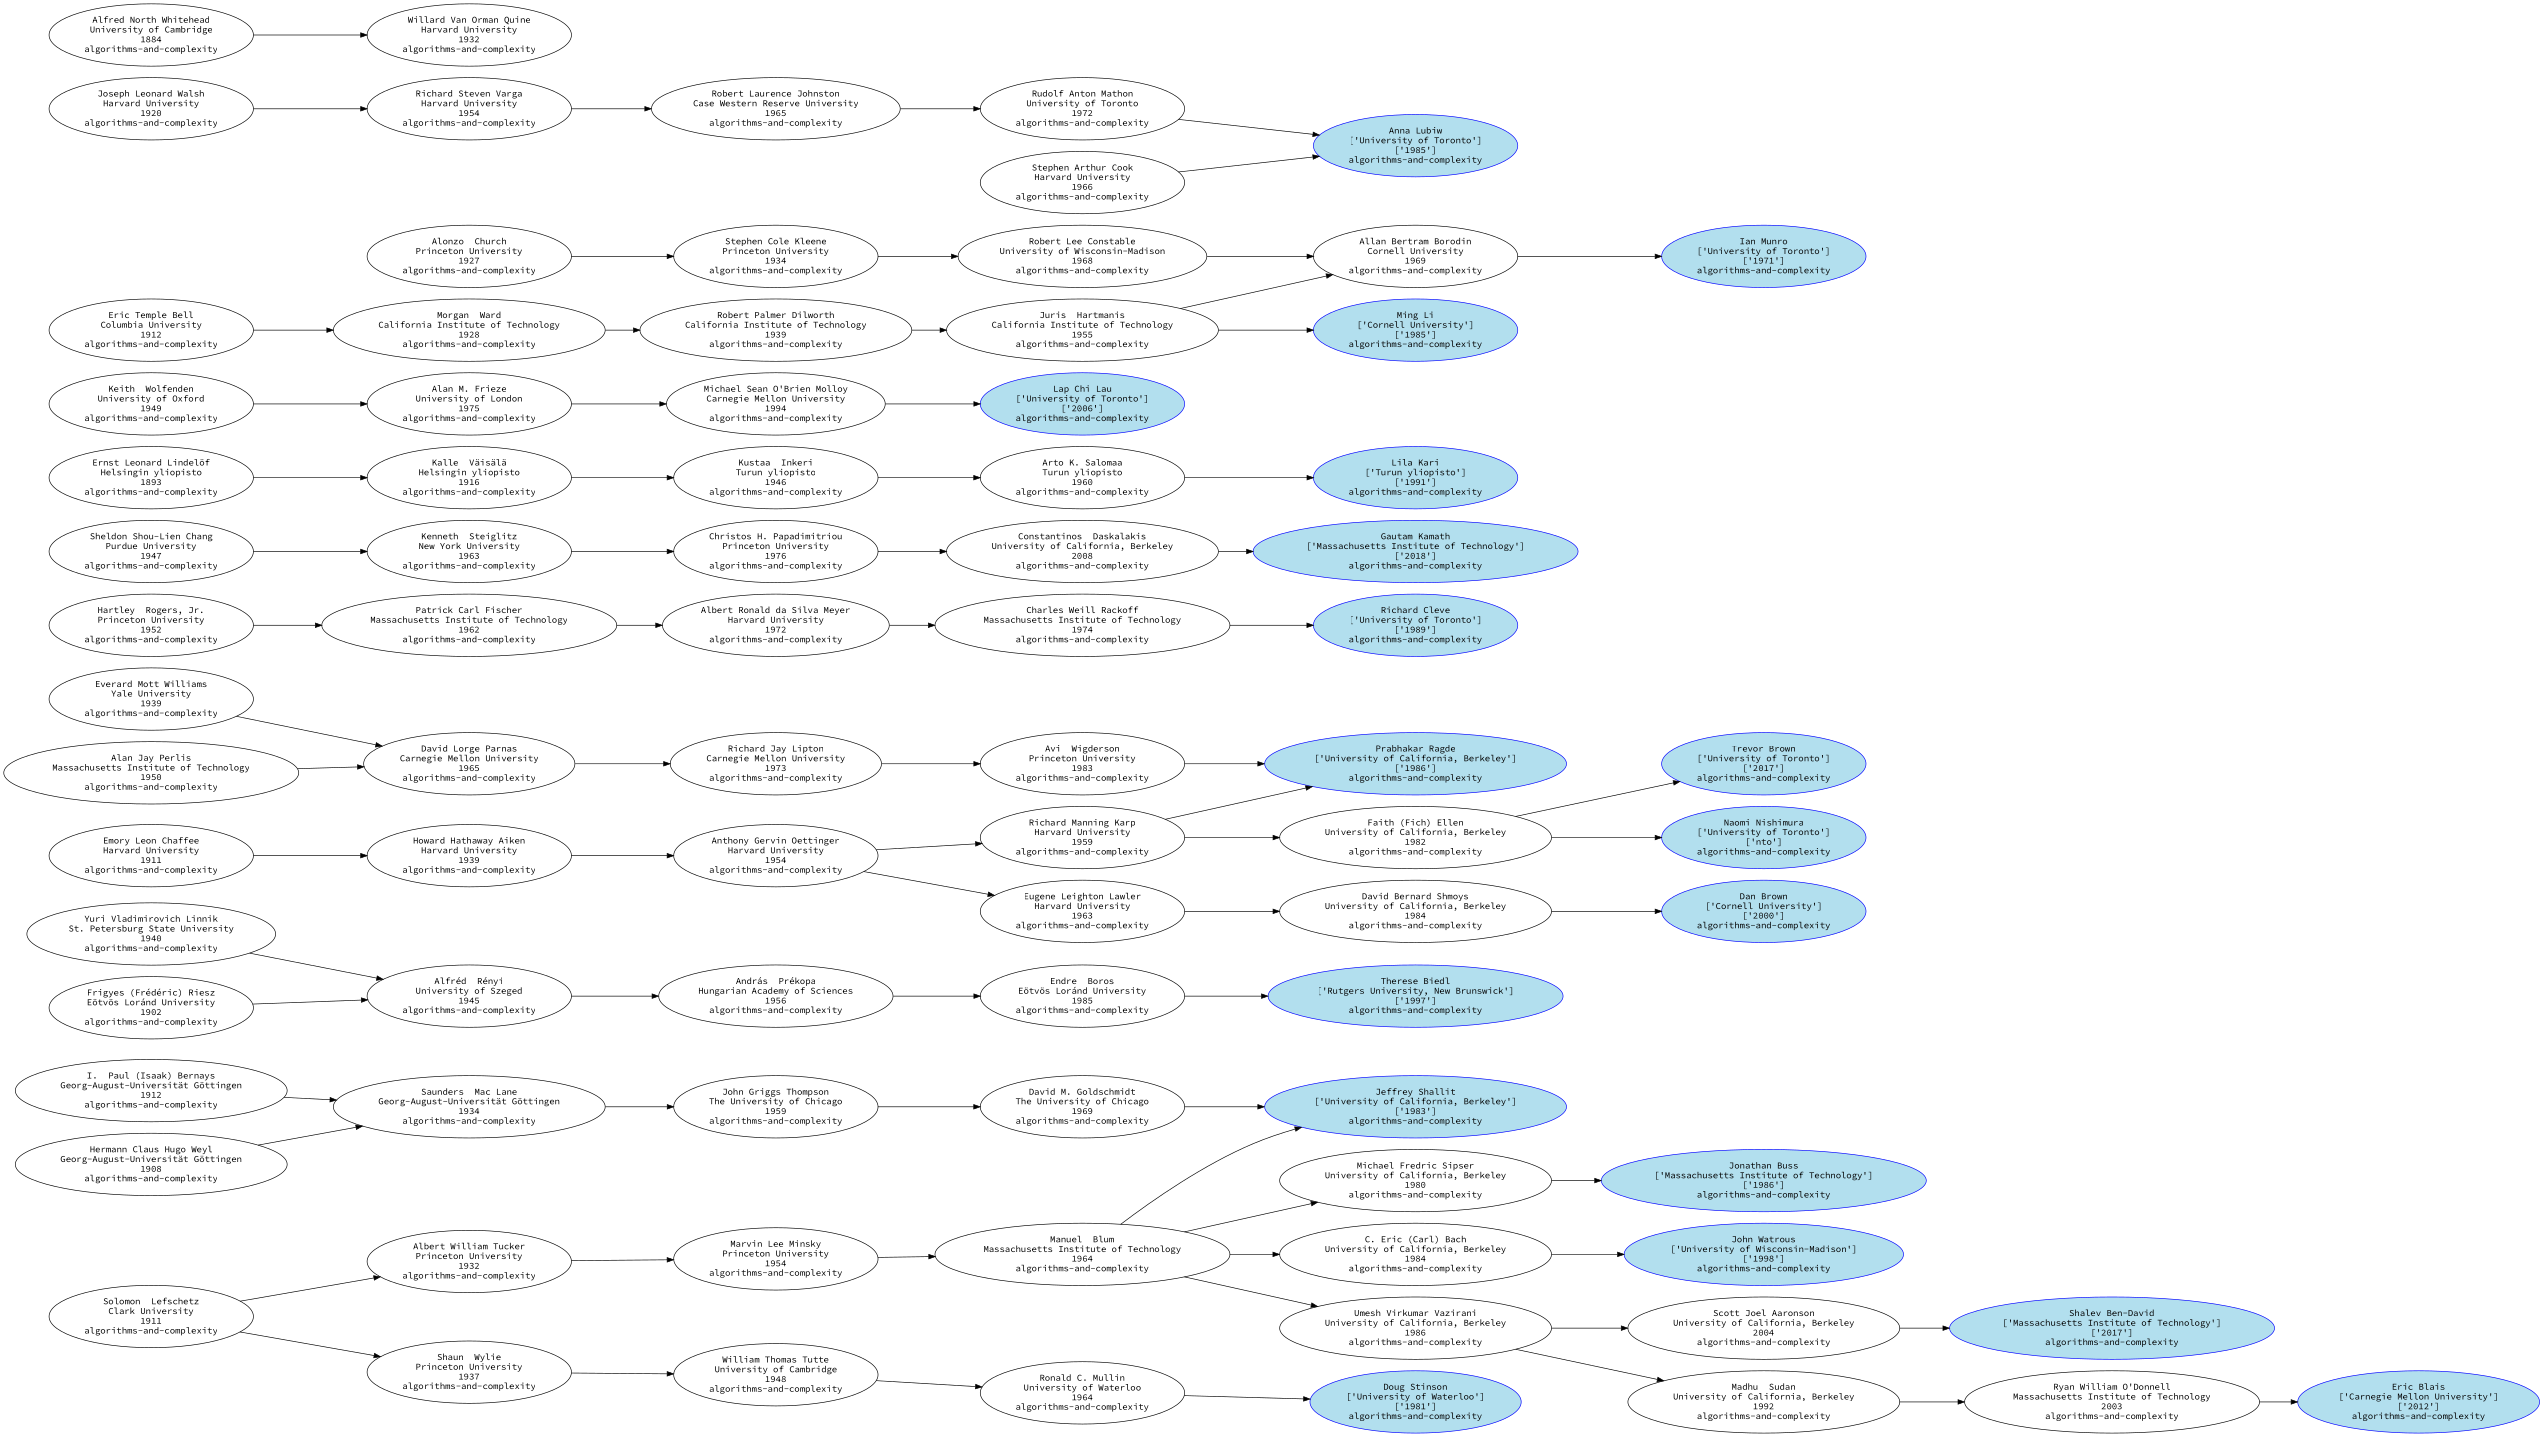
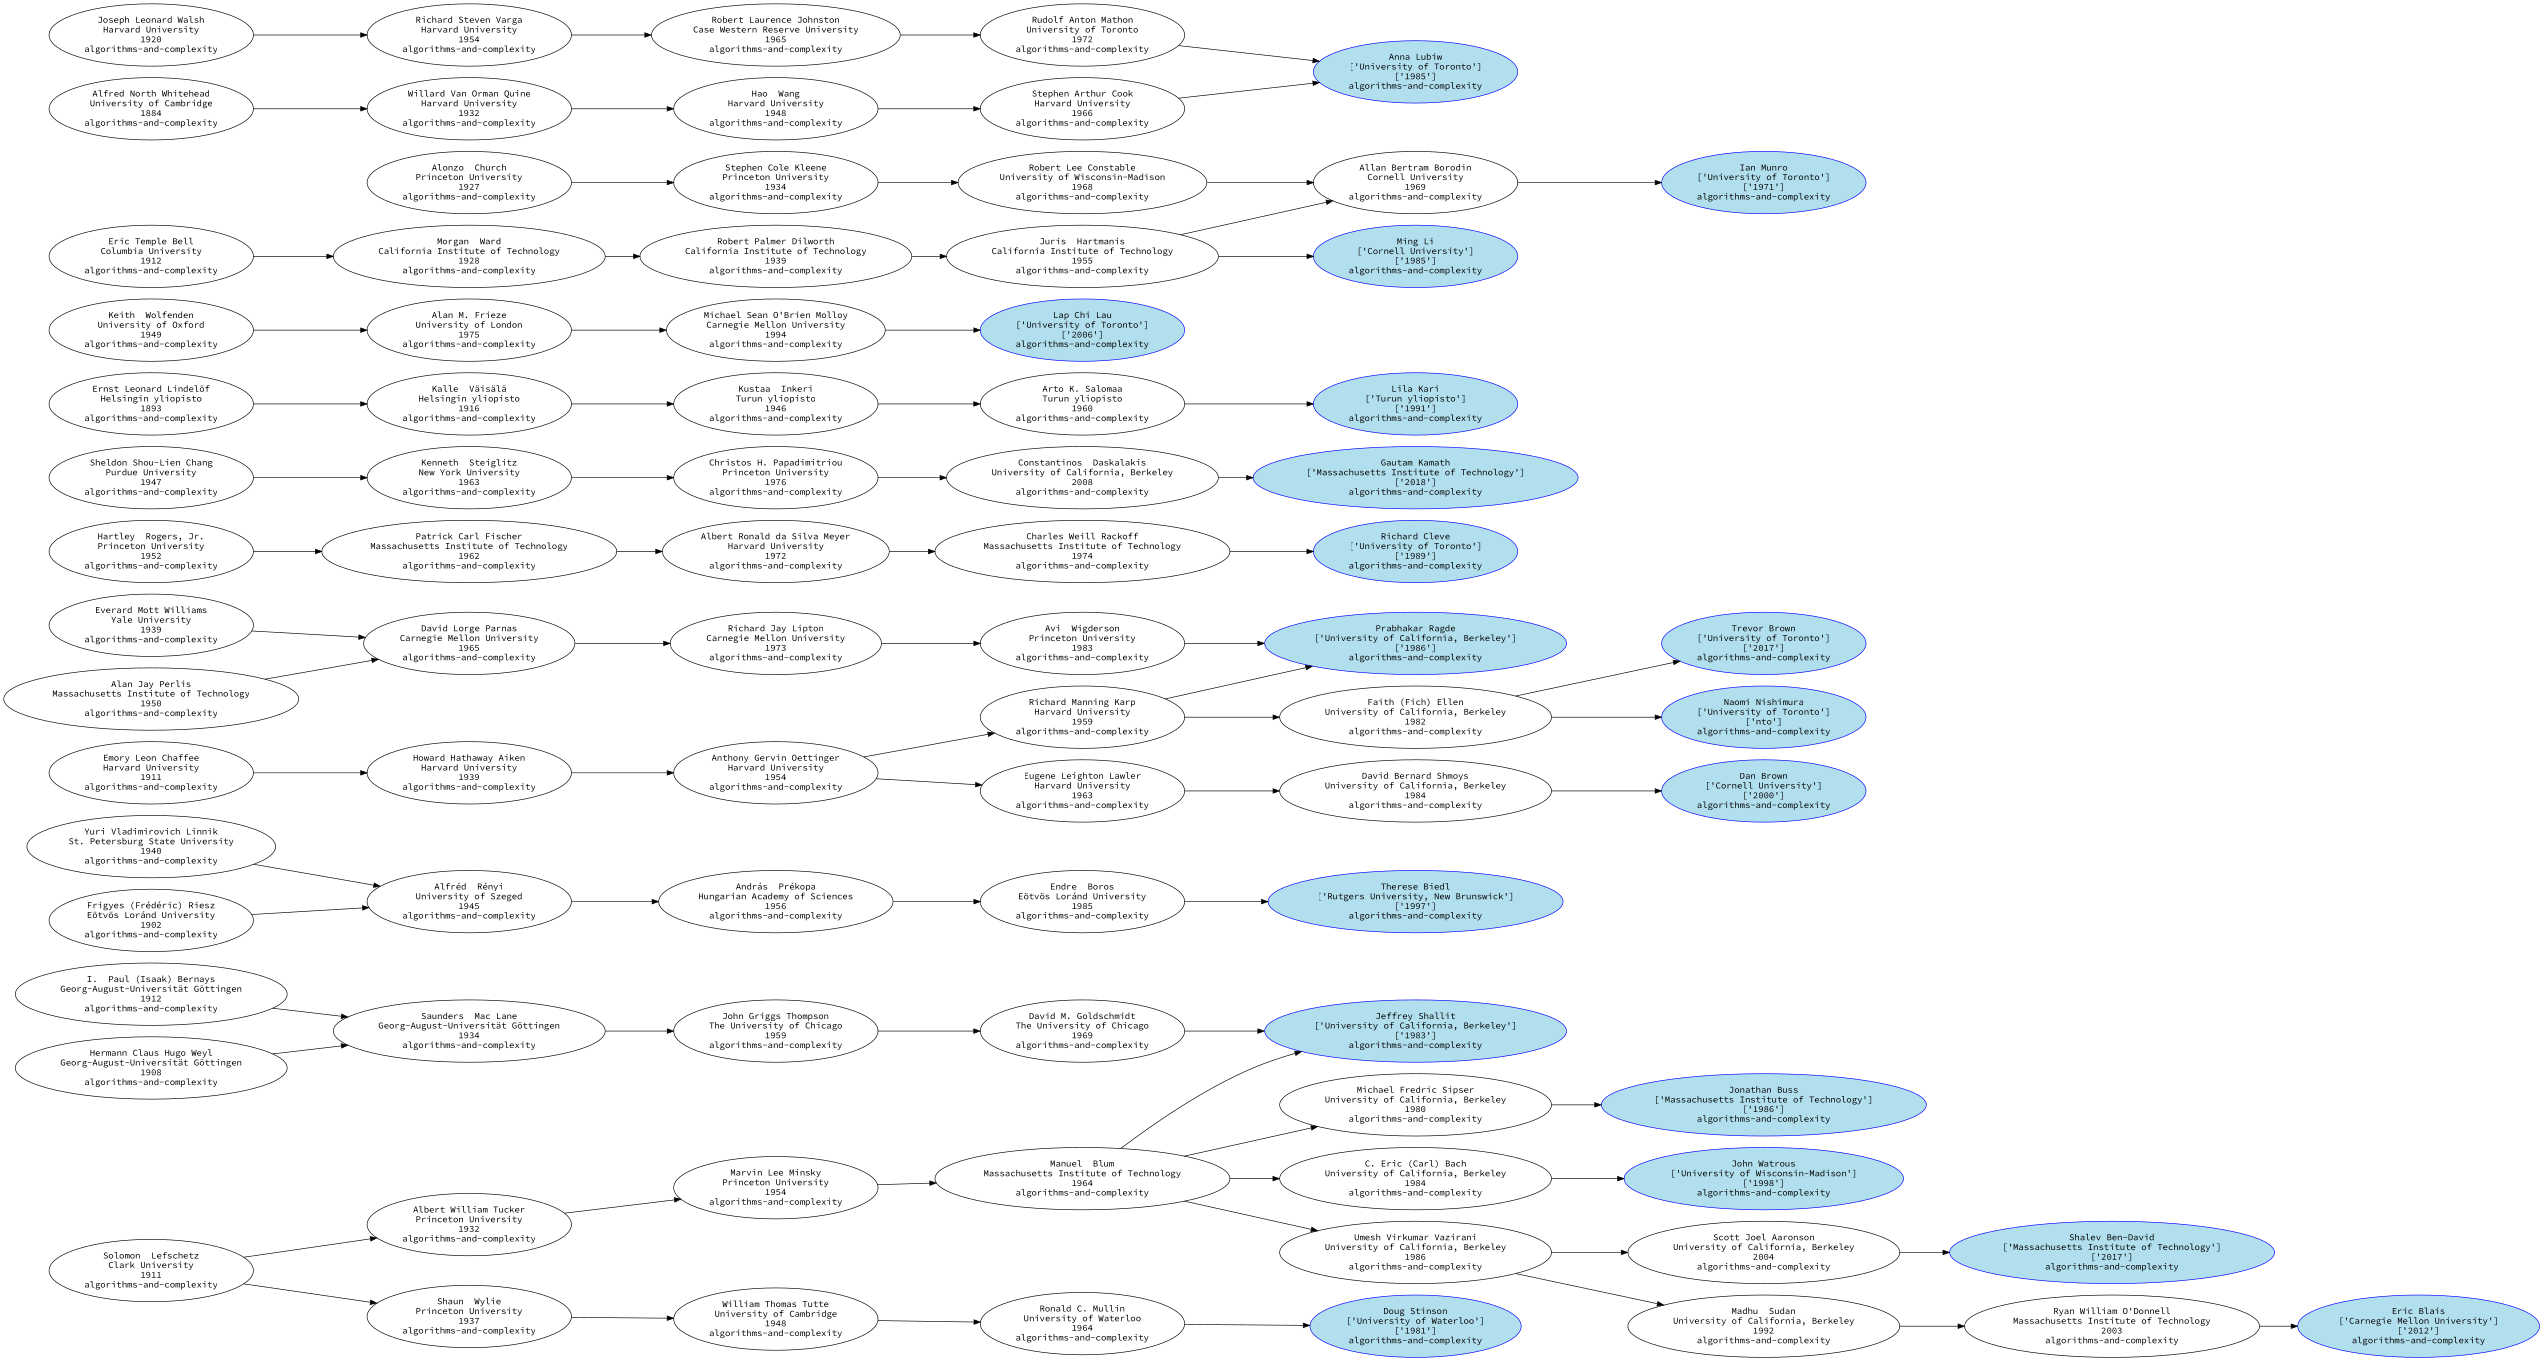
none -> (776, 109)
